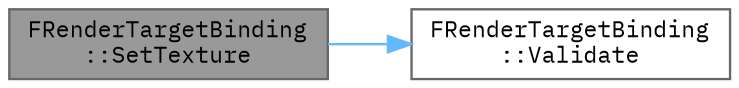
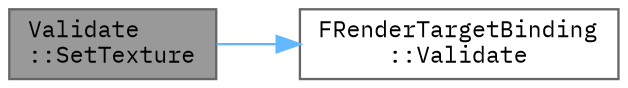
(169, 44) -> (113, 44)
